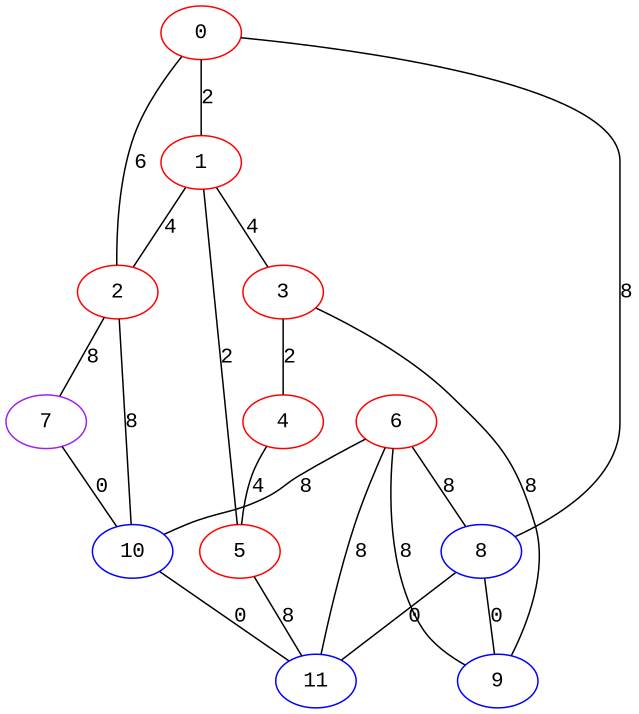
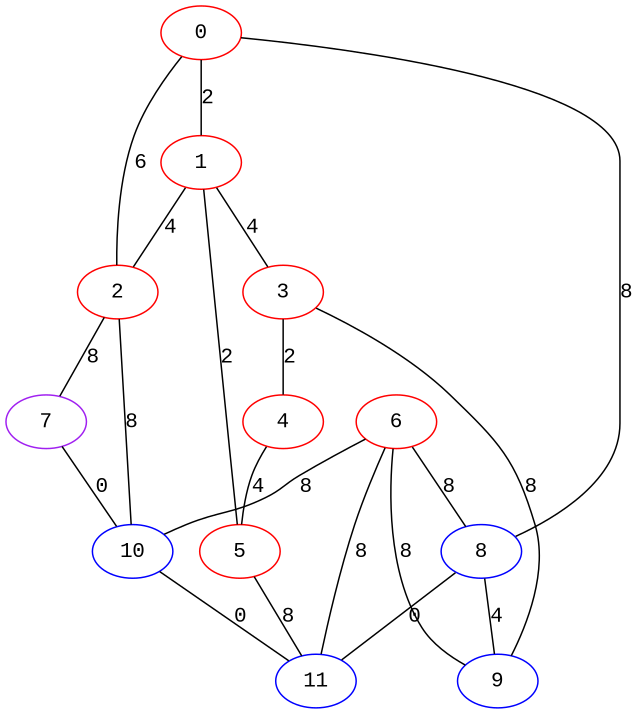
(497, 616) -> (497, 616)
